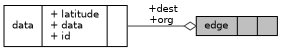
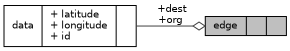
(67, 26) -> (79, 26)
